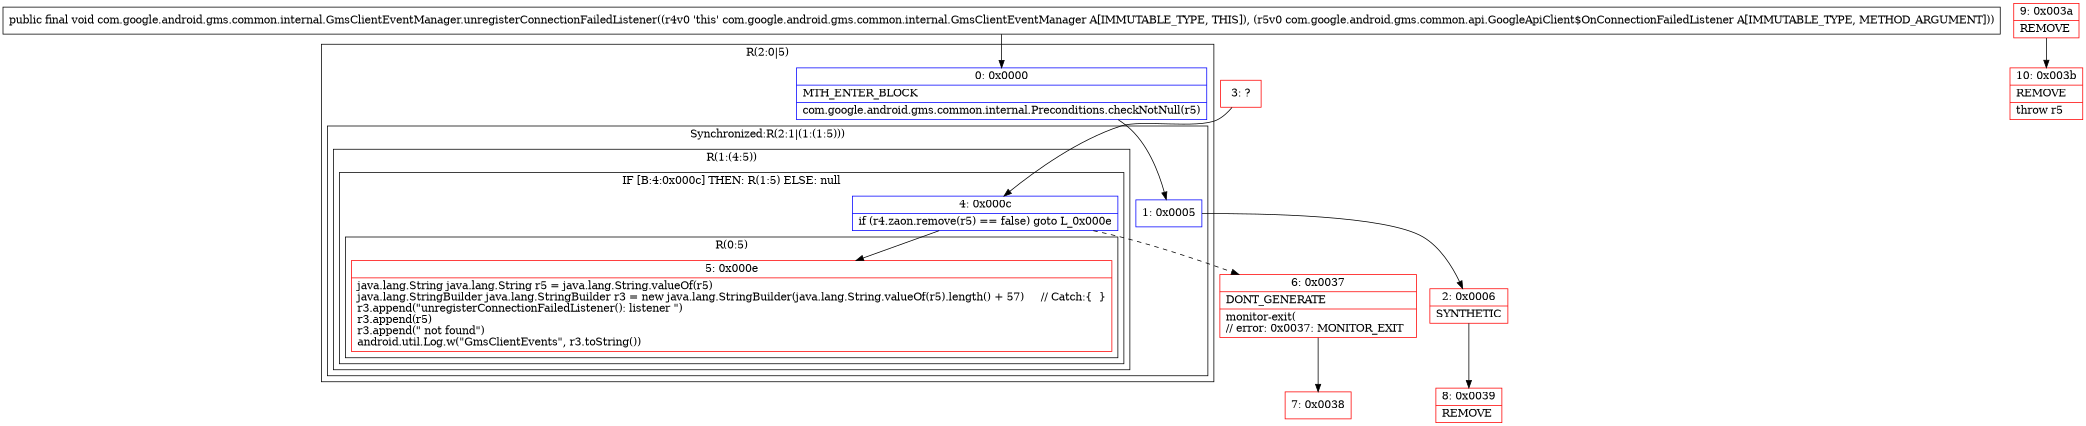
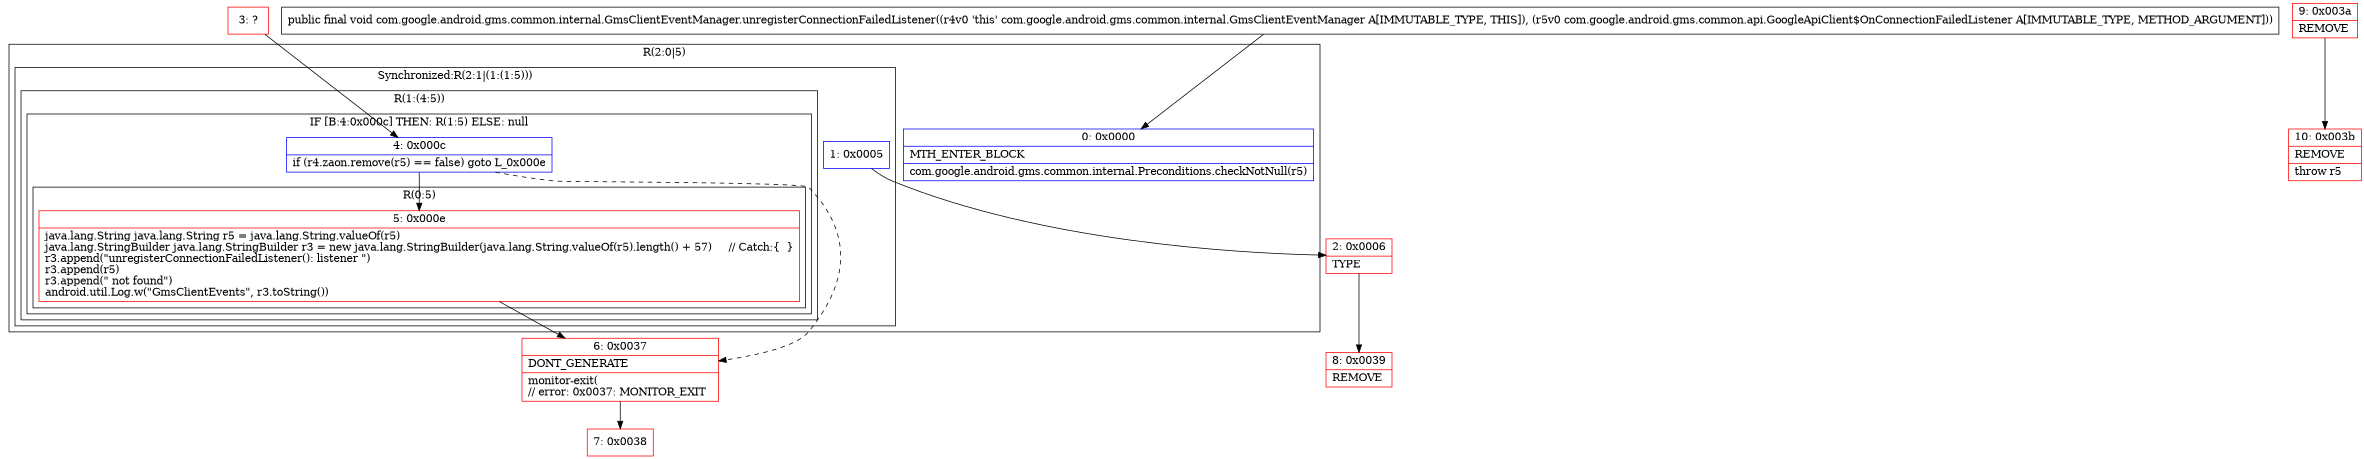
(1148, 152) -> none
(1469, 314) -> (1347, 264)
none -> (529, 318)
